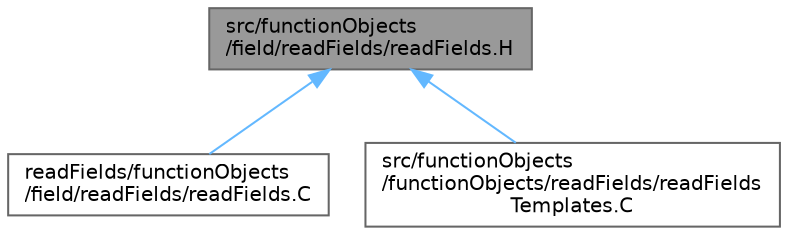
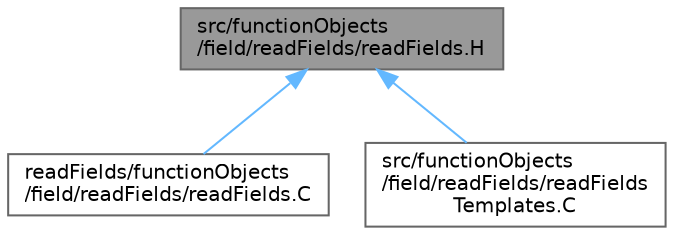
(573, 185) -> (516, 185)
